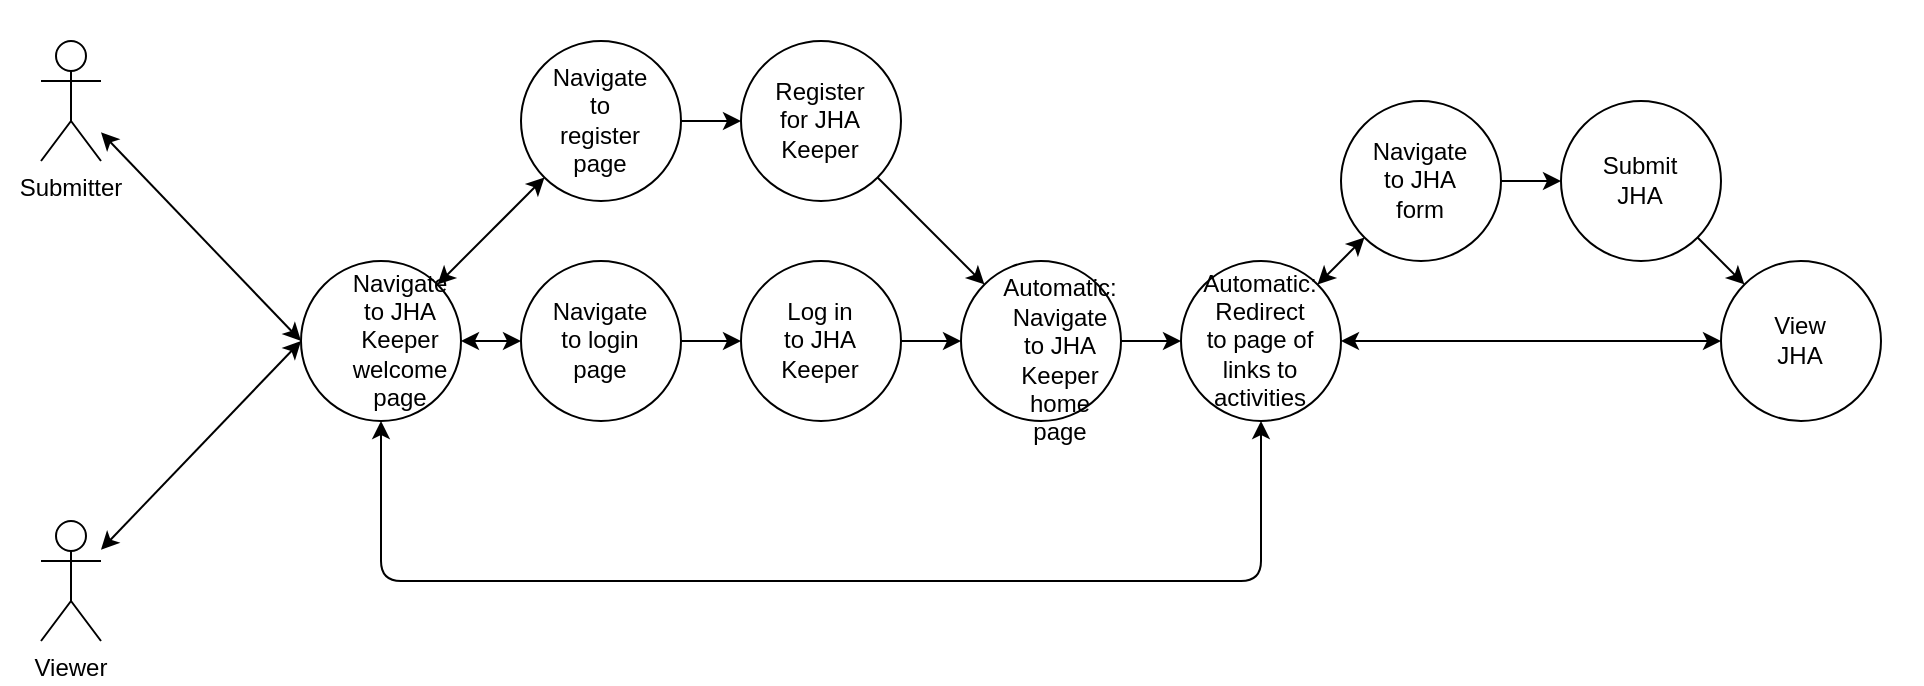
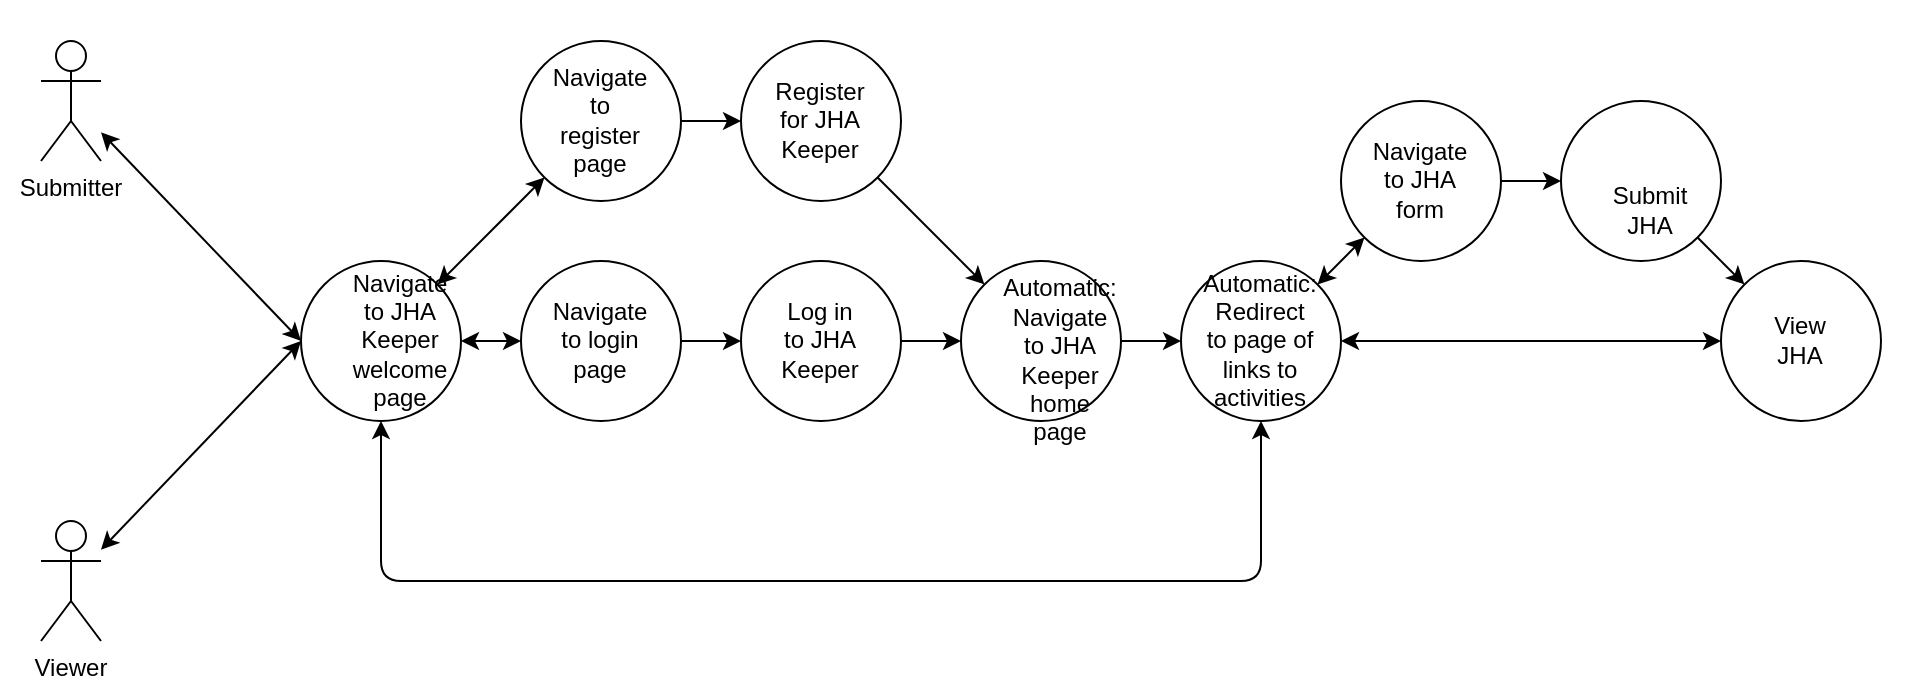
(1641, 181) -> (1651, 211)
